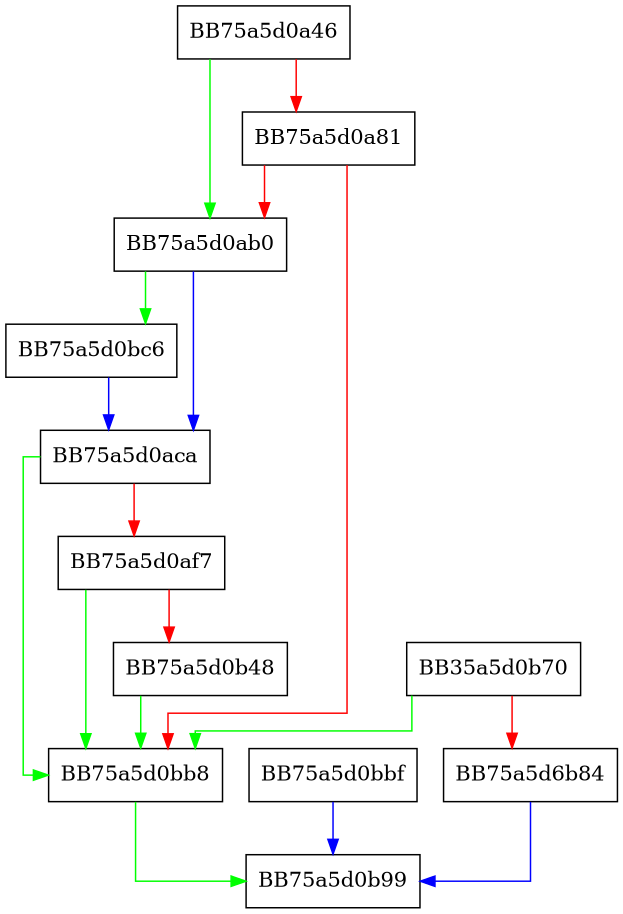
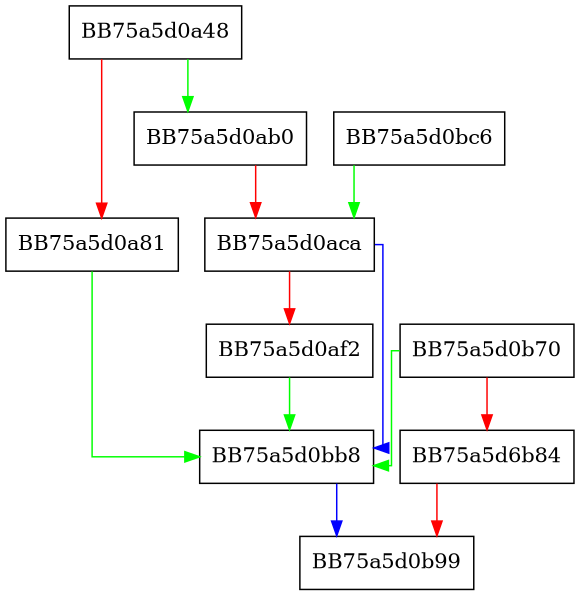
(264, 32) -> (155, 32)
(265, 184) -> none
(146, 290) -> none
(193, 343) -> (256, 184)
(109, 396) -> (354, 184)
(347, 539) -> (92, 411)
(141, 563) -> (290, 351)
(23, 612) -> (383, 343)
(200, 669) -> none
(494, 669) -> (487, 351)
(333, 775) -> none
(144, 881) -> (337, 502)
(522, 881) -> (437, 502)
